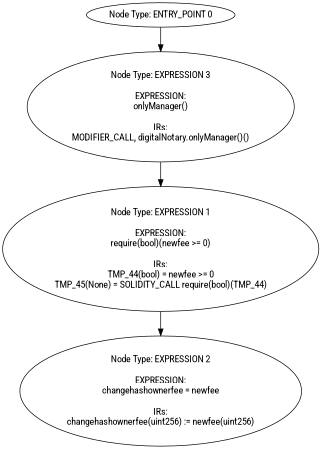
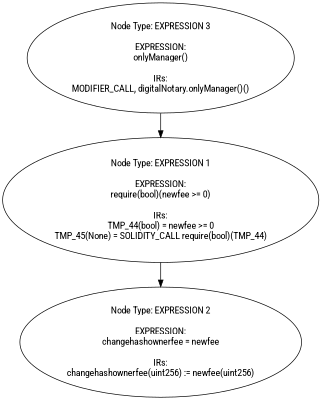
(161, 15) -> none
